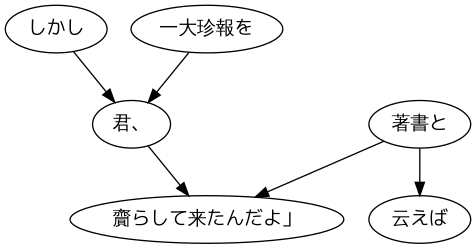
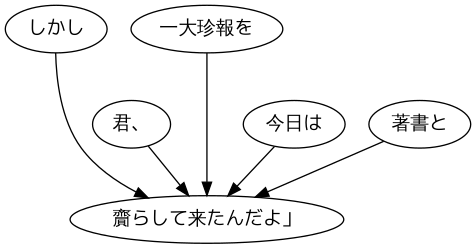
(90, 72) -> (74, 136)
(173, 72) -> (207, 118)
none -> (294, 124)
(420, 219) -> none
